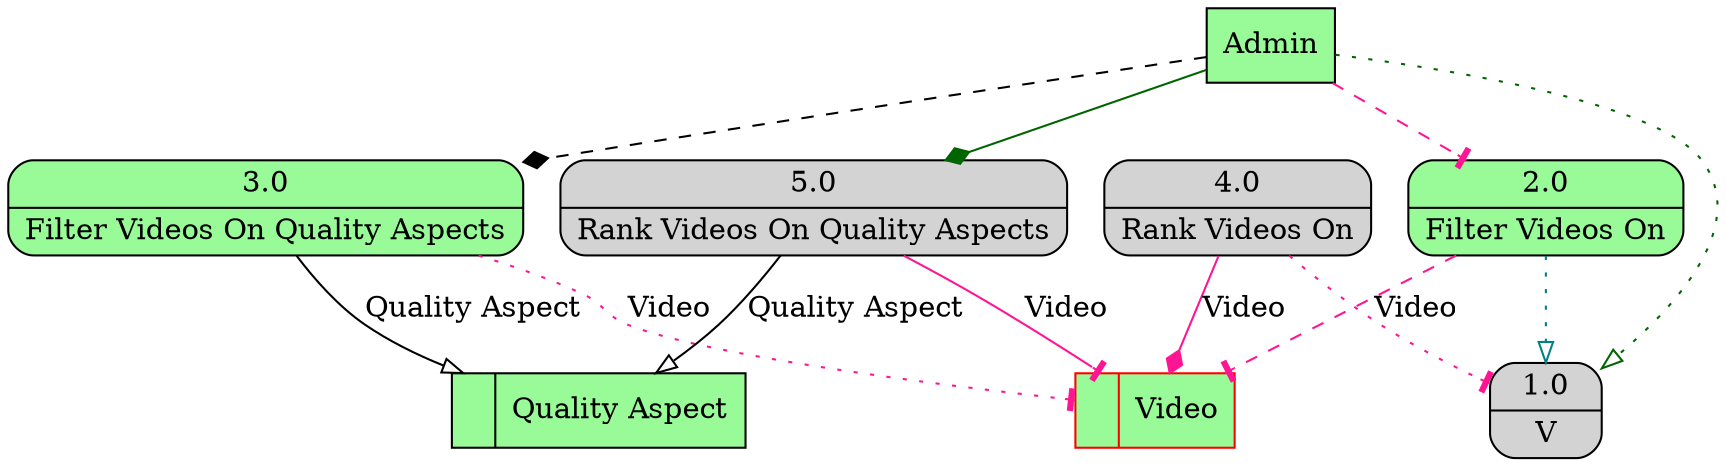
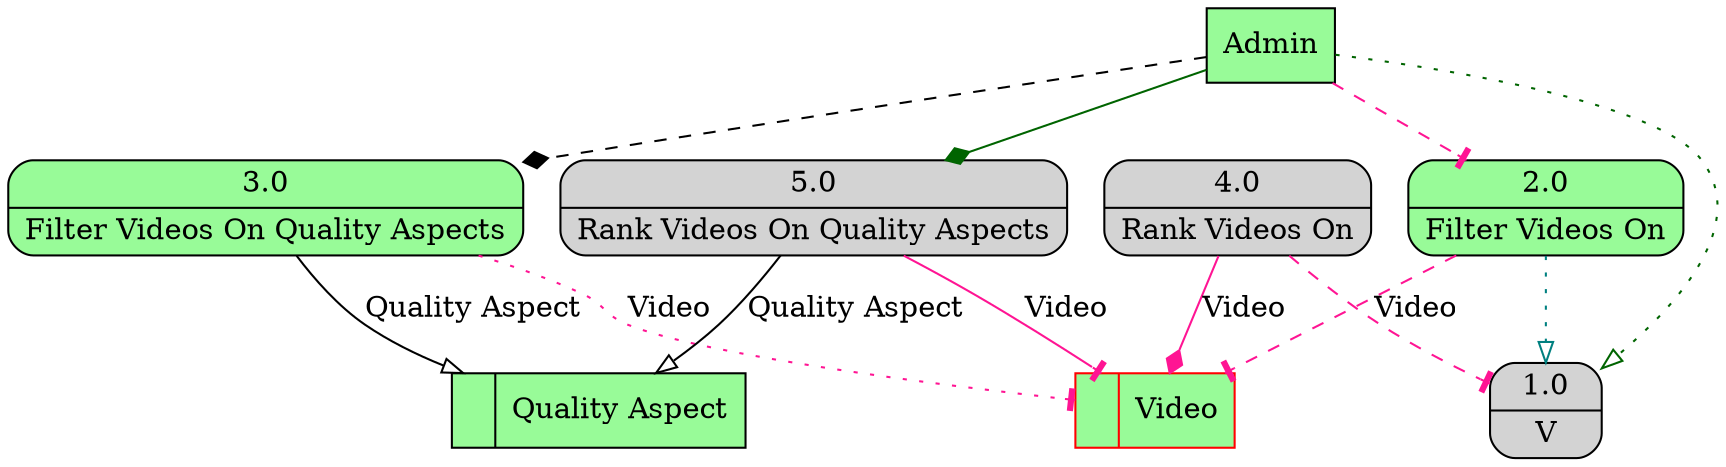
(1380, 325) -> (1380, 325)
